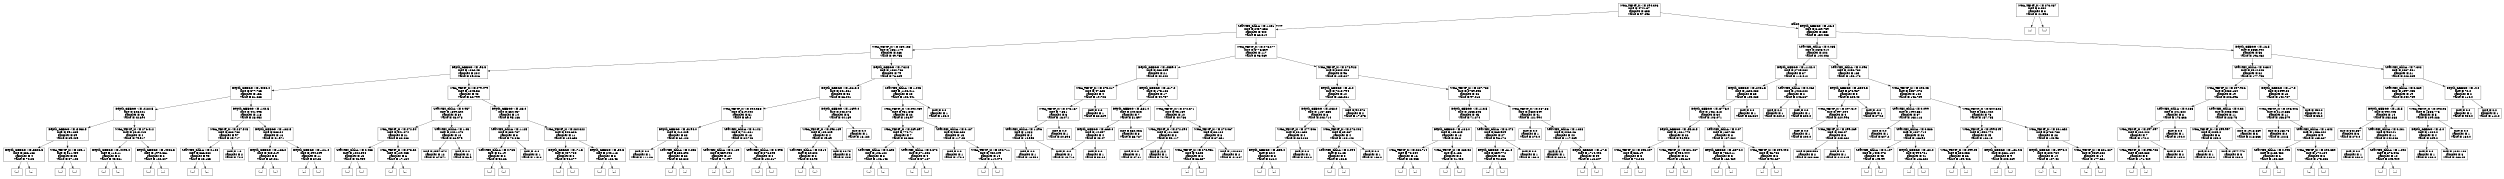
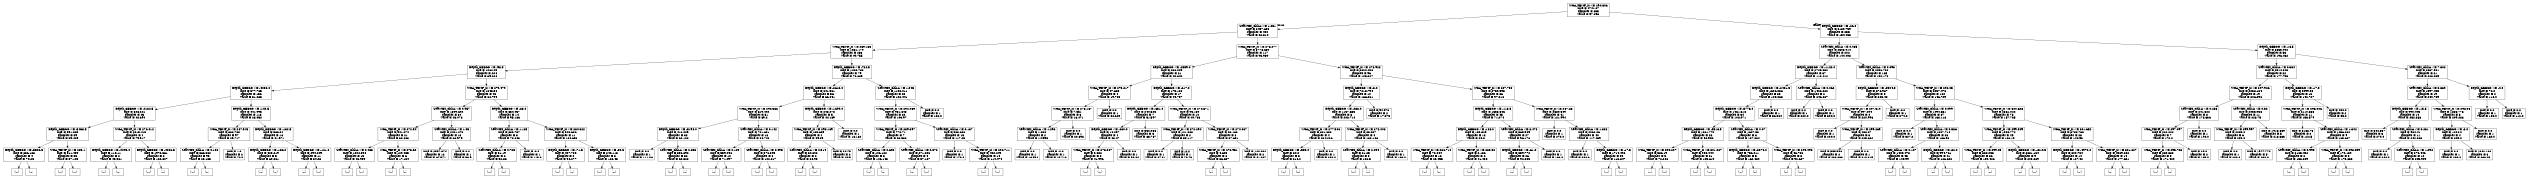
(2463, 113) -> (2487, 113)
(1079, 145) -> (1102, 144)
